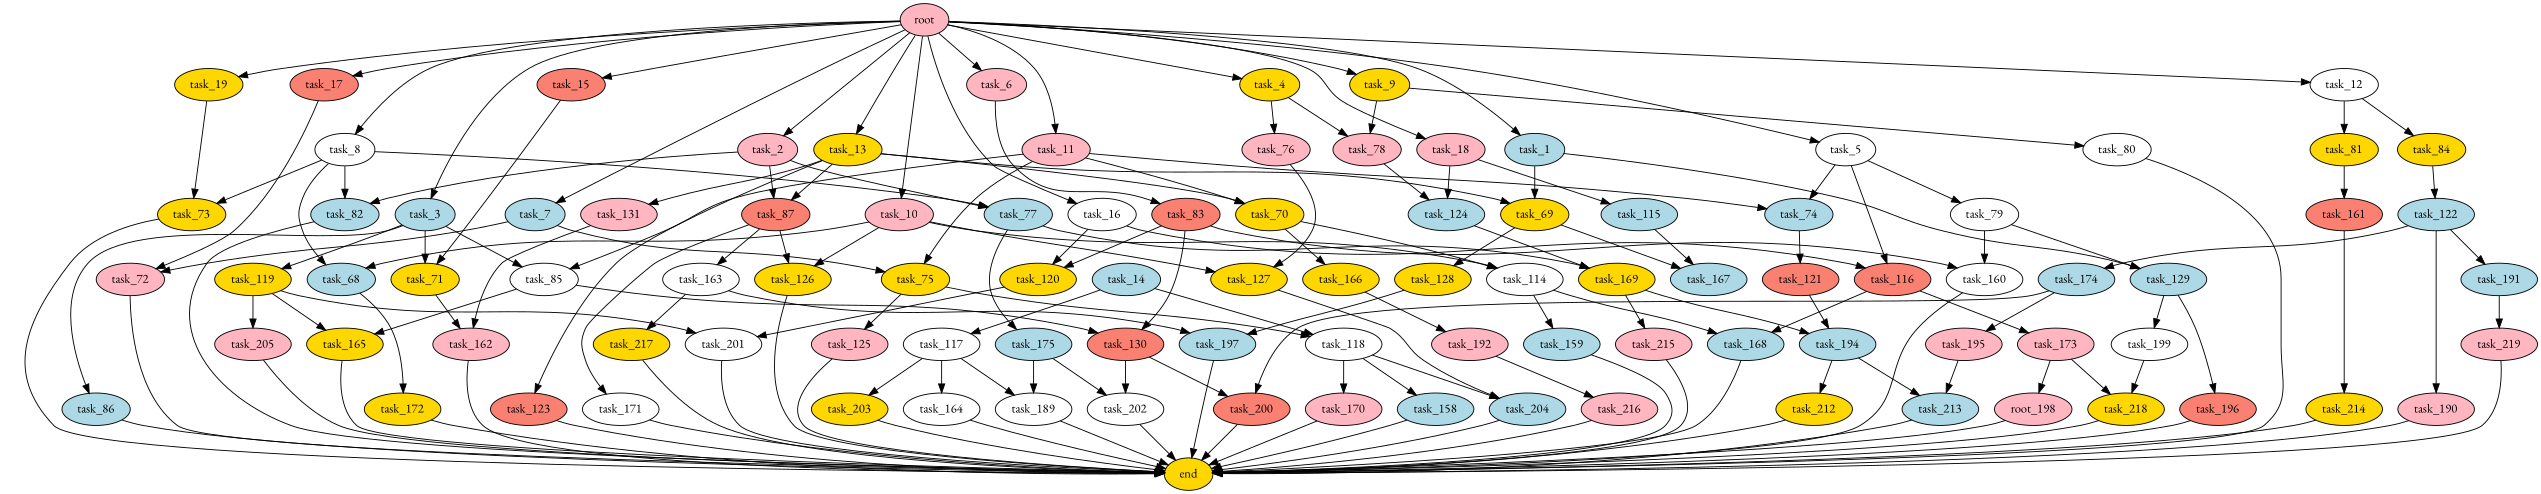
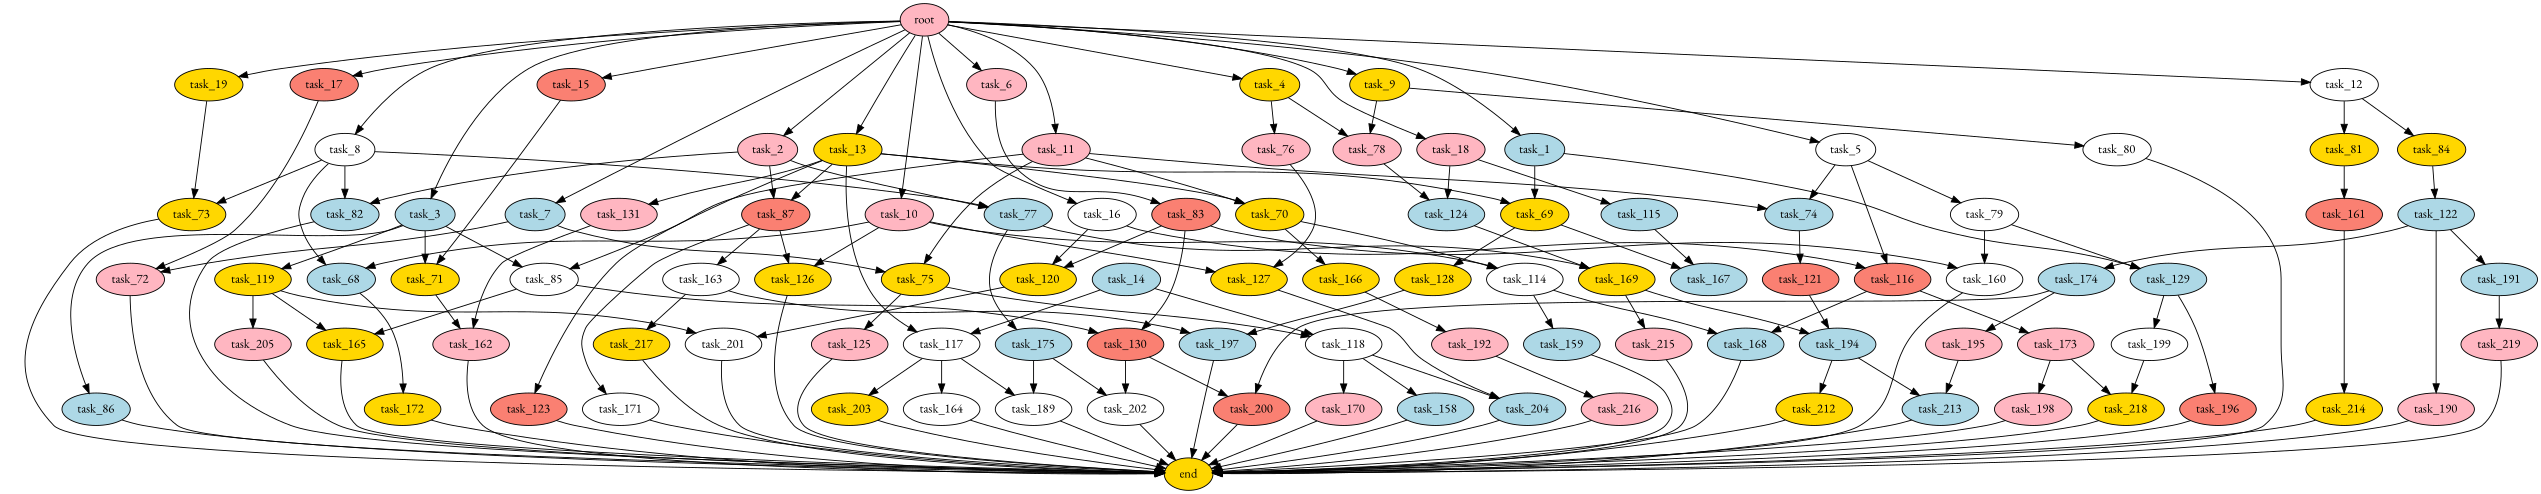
none -> (855, 257)
(2033, 409) -> (2033, 409)
